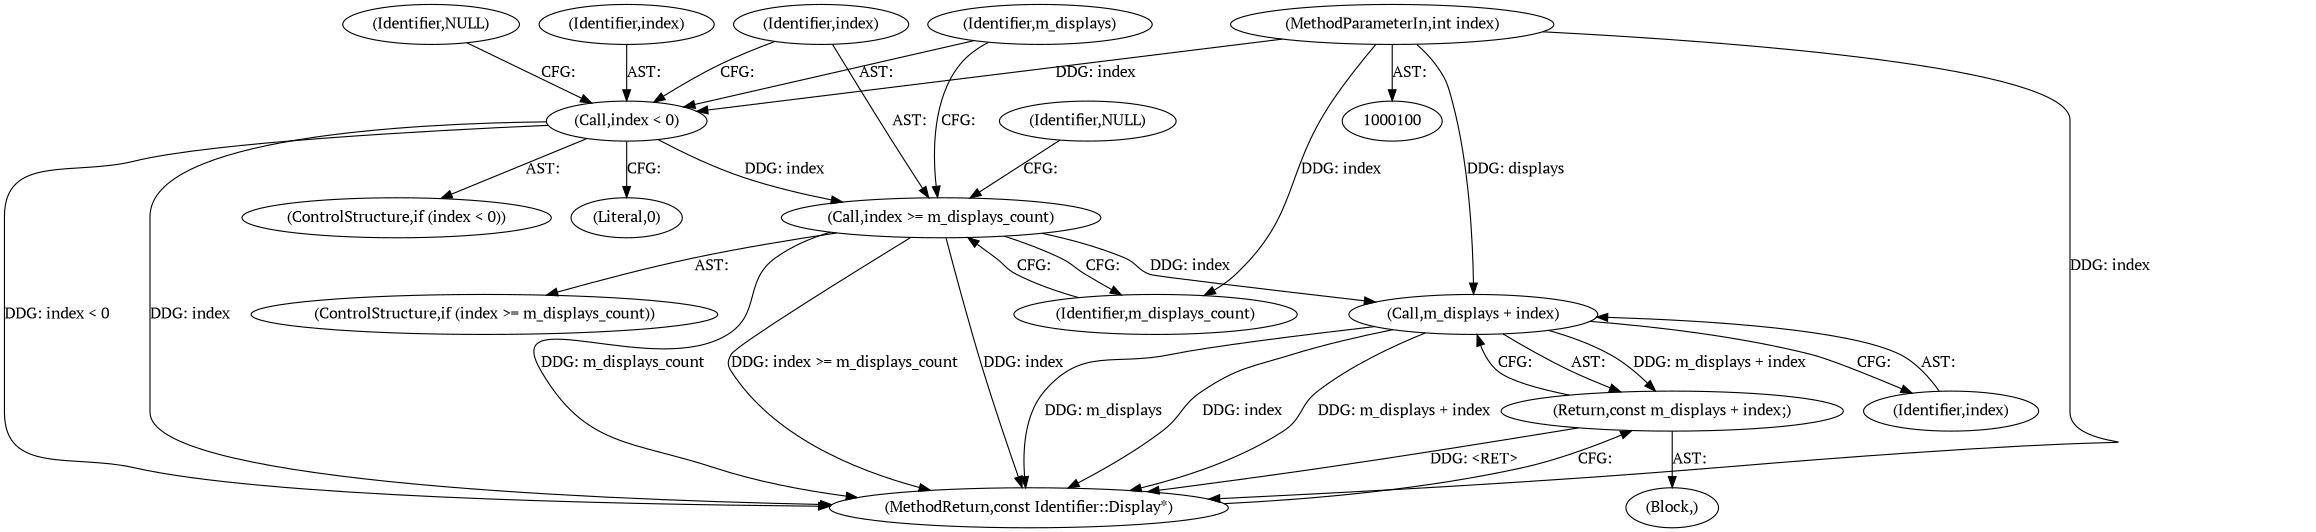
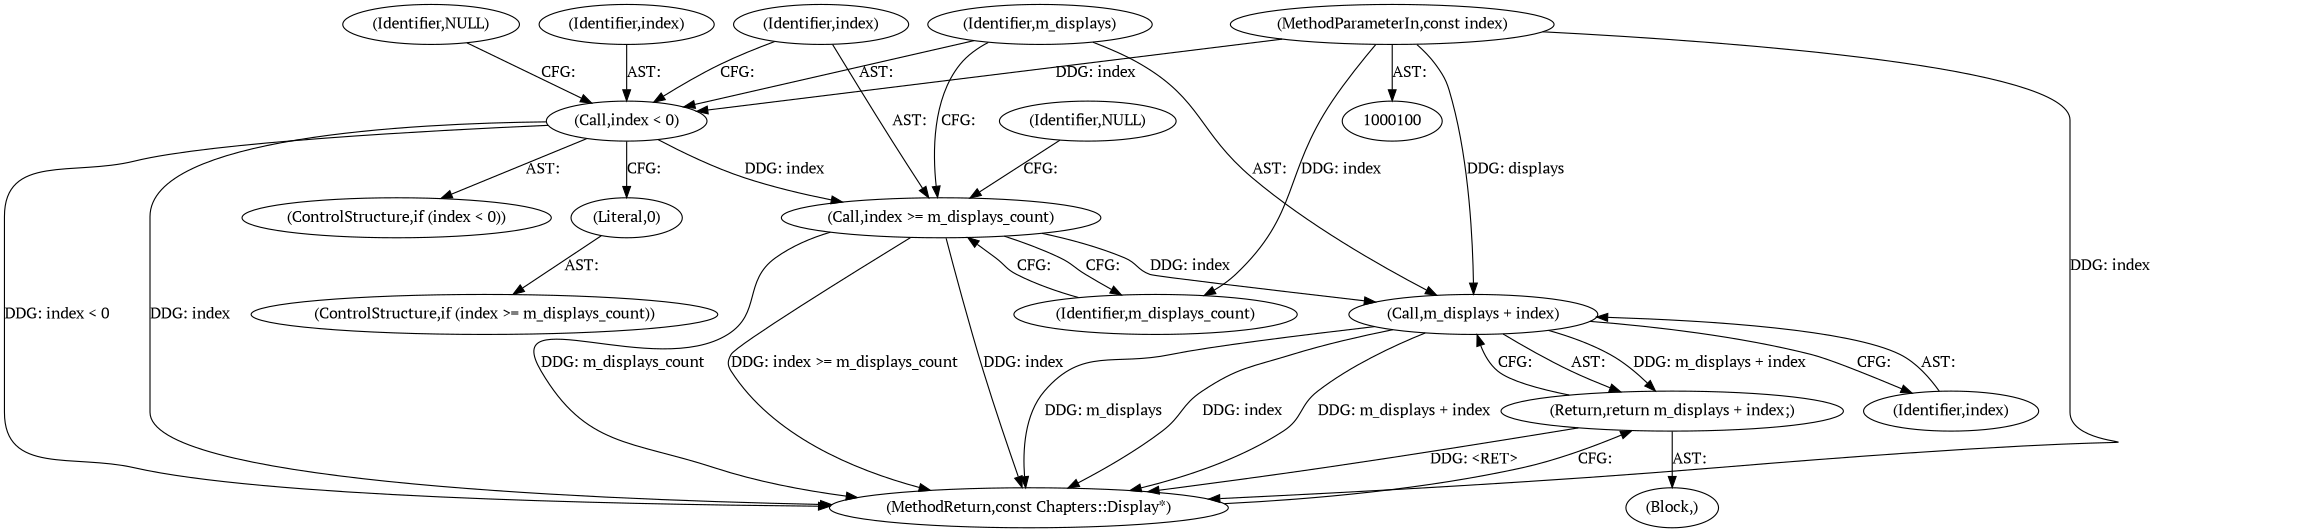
(1392, 24) -> (1392, 24)
none -> (1250, 176)
(696, 257) -> (562, 262)
(1672, 411) -> (1672, 411)
(1029, 508) -> (1029, 508)
